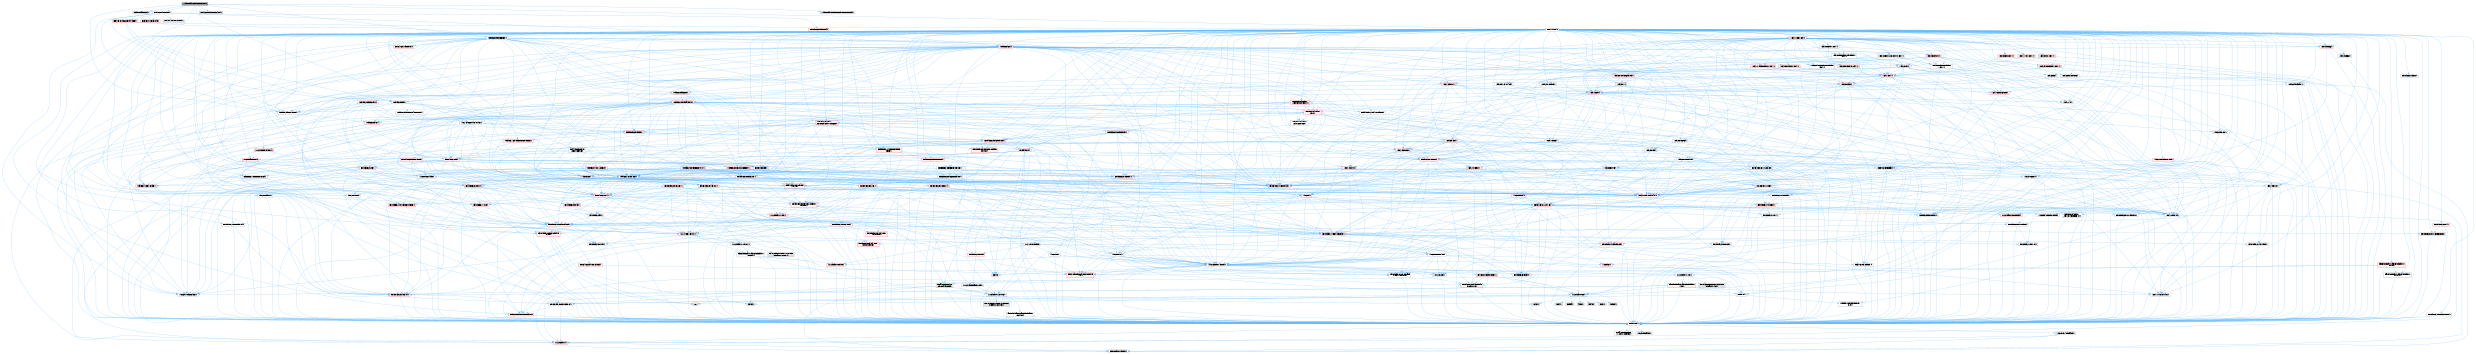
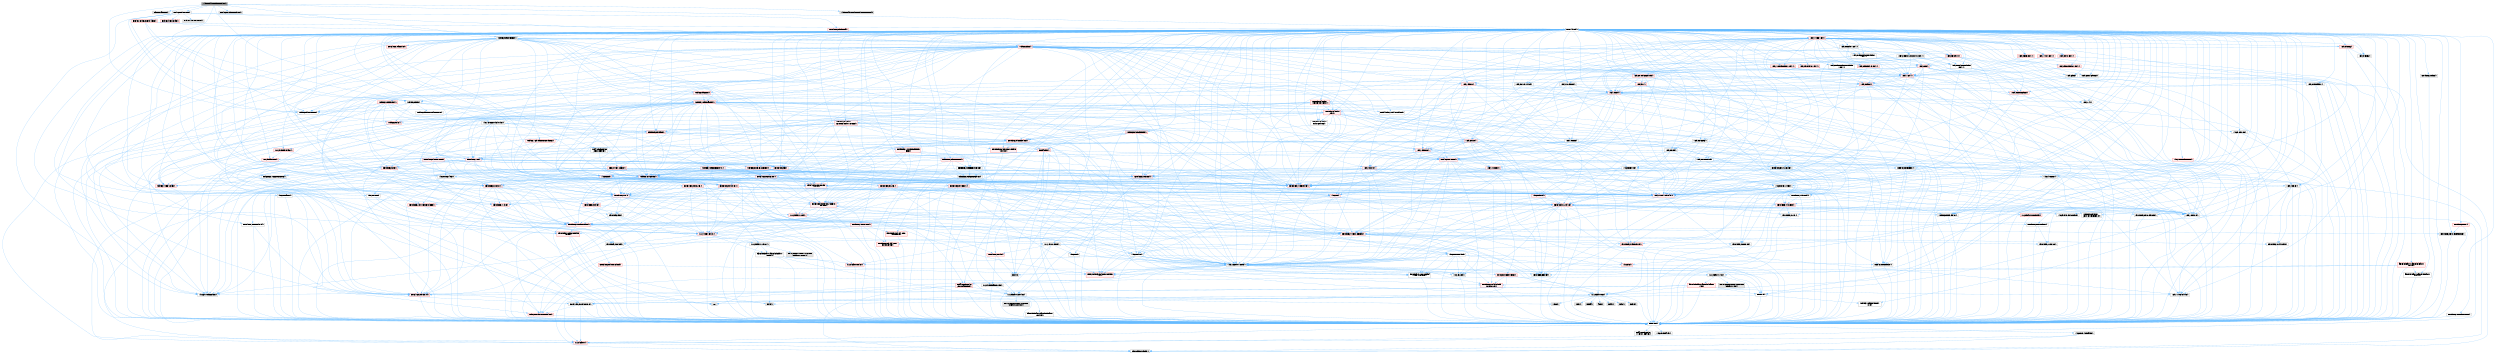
(596, 168) -> (617, 168)
